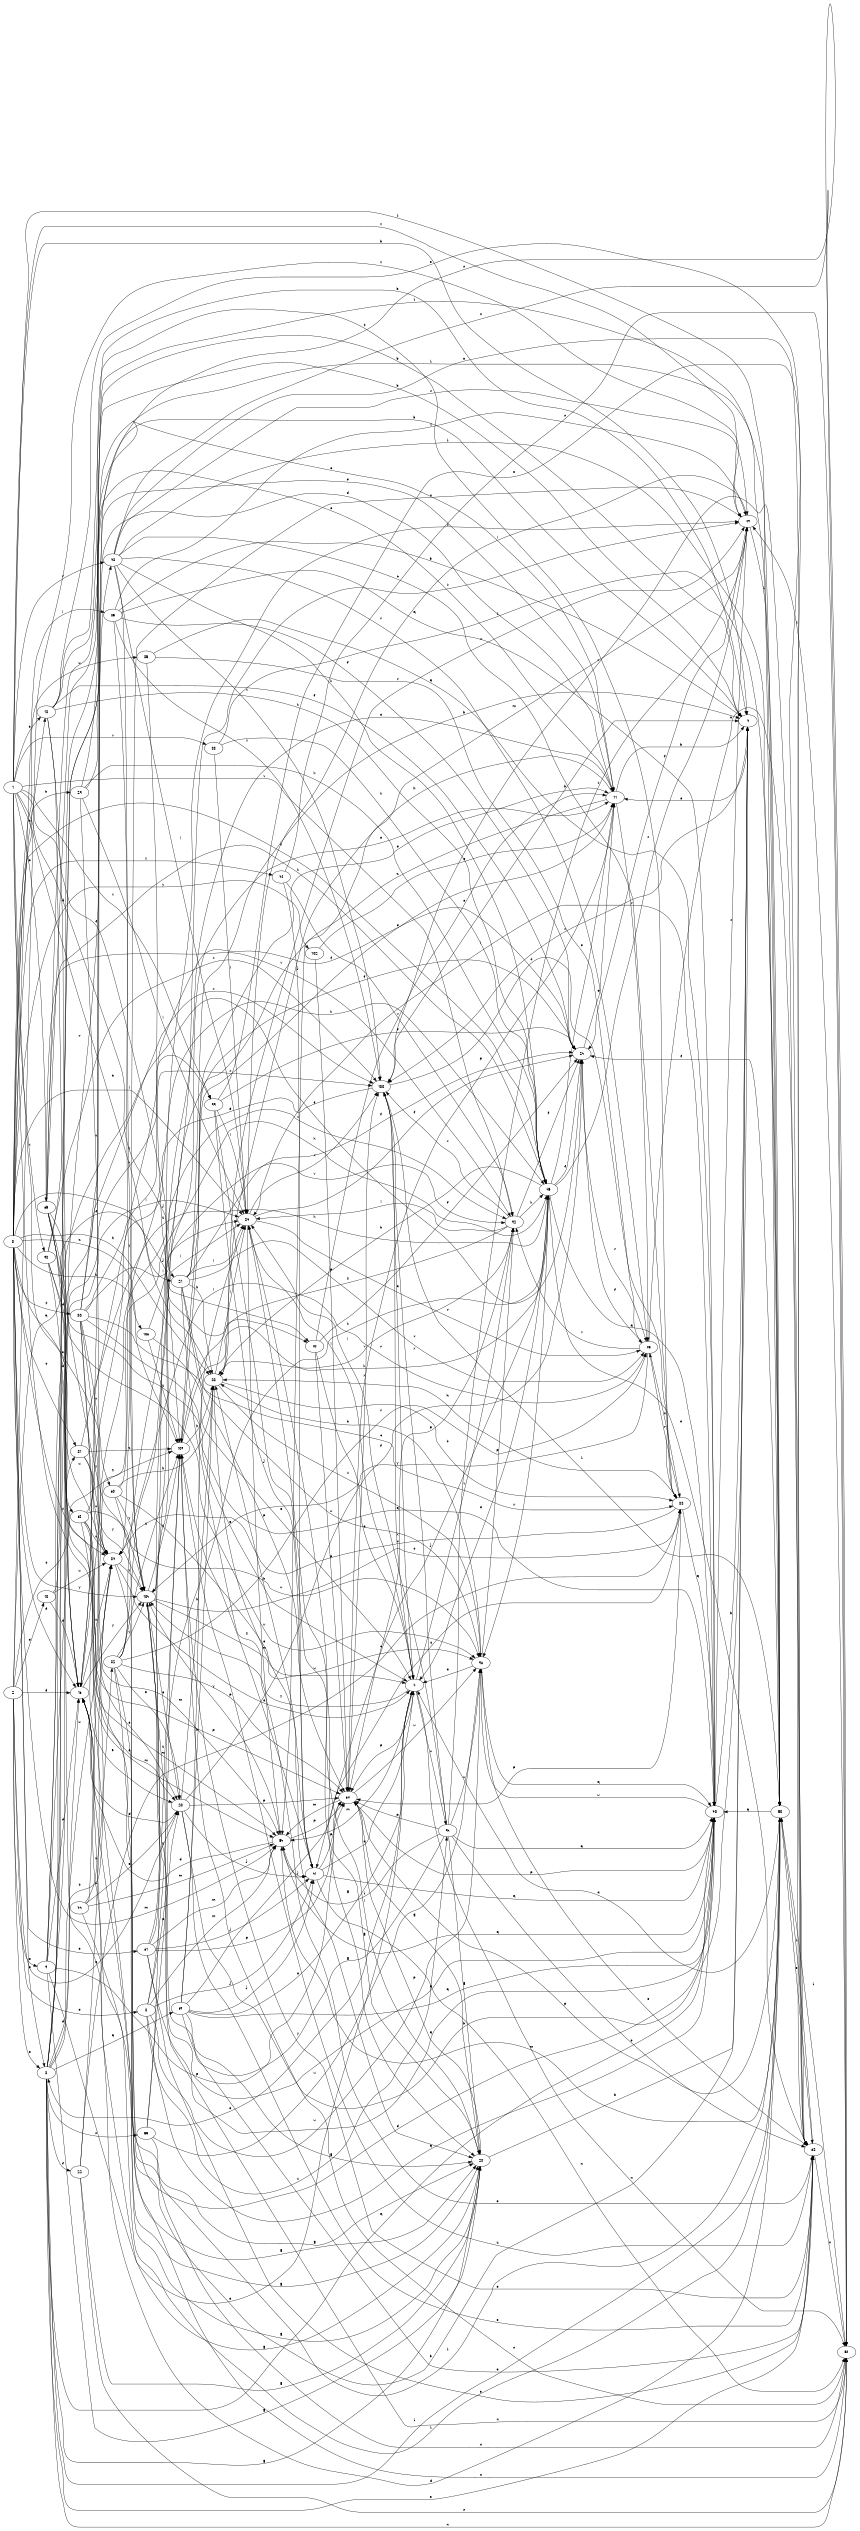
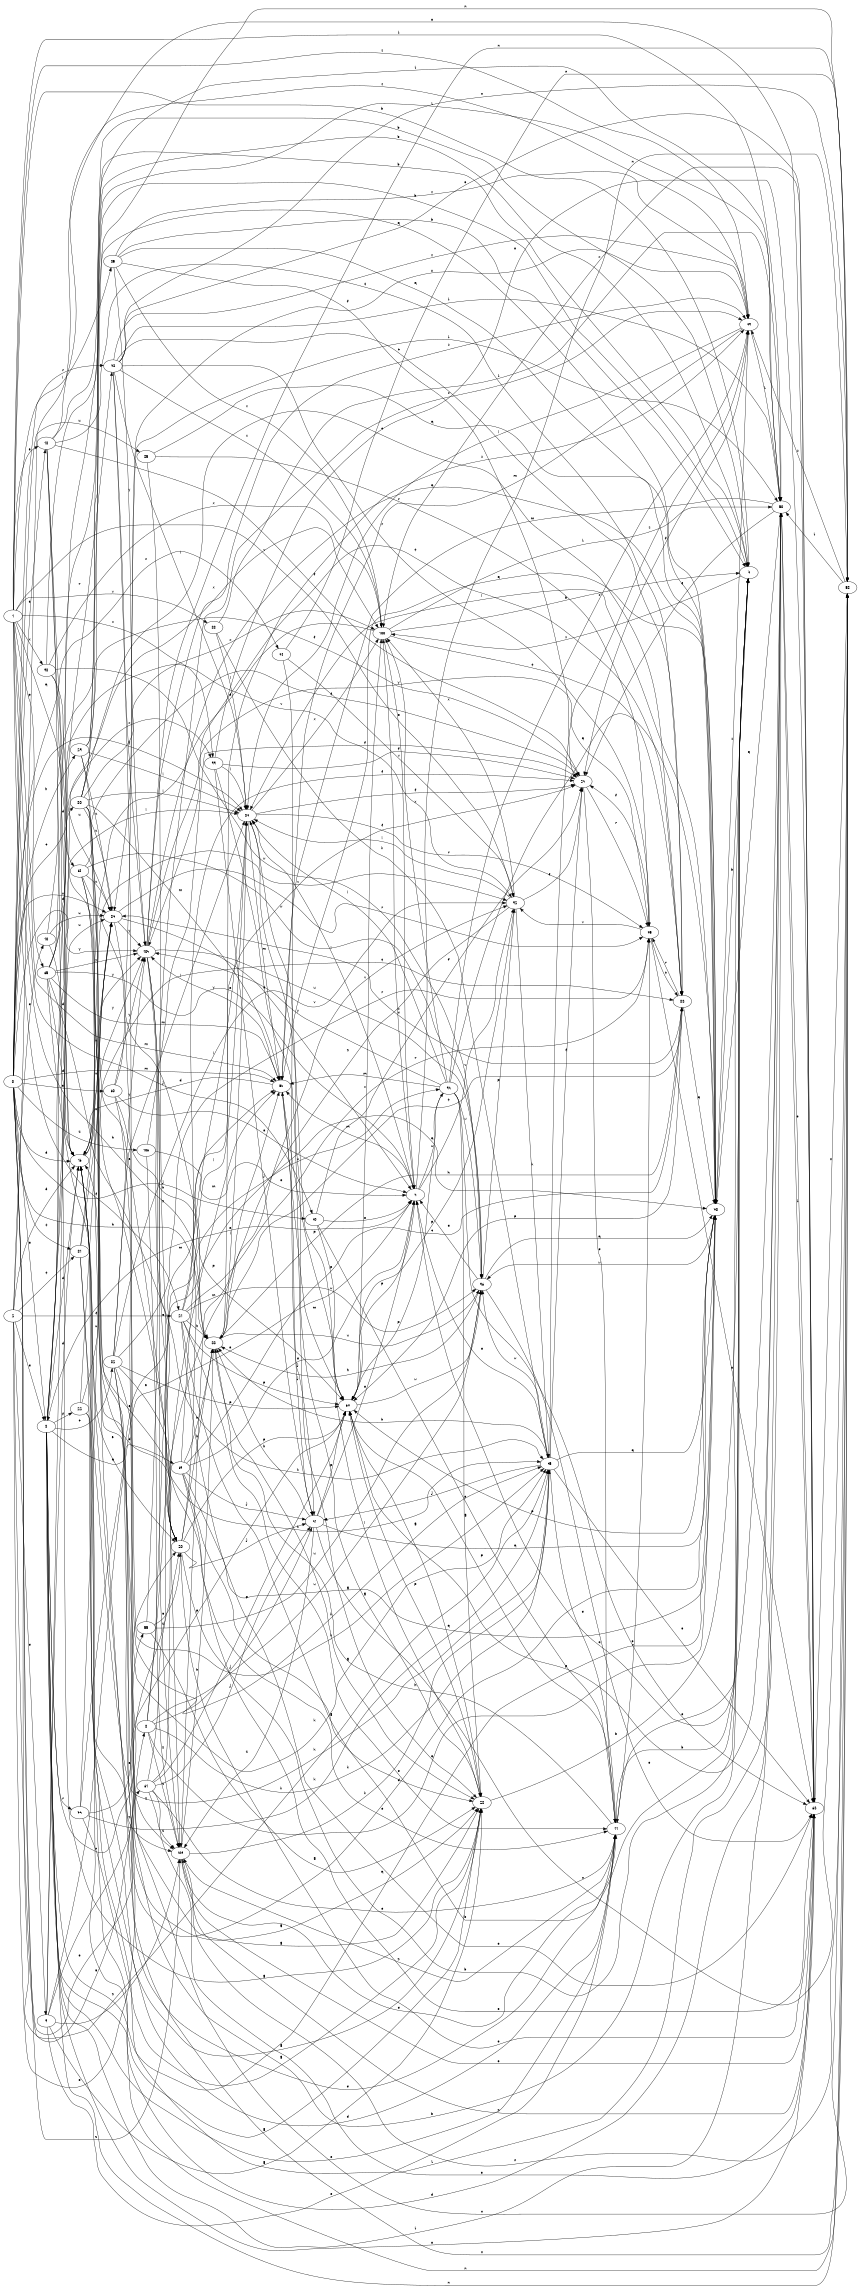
(315, 953) -> none
none -> (51, 1622)
(272, 1698) -> none
(364, 1893) -> (365, 1074)
